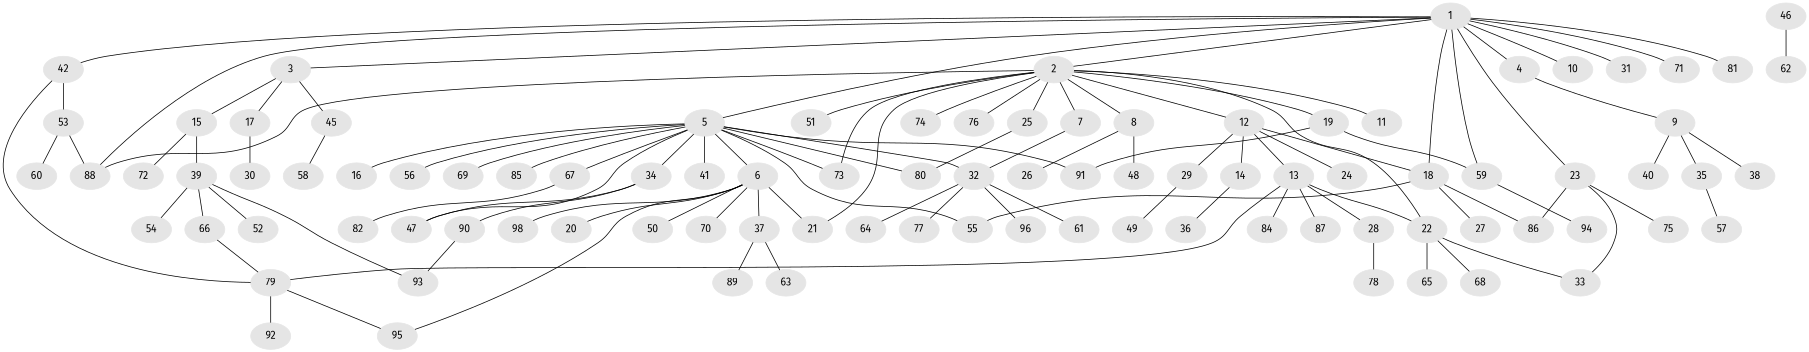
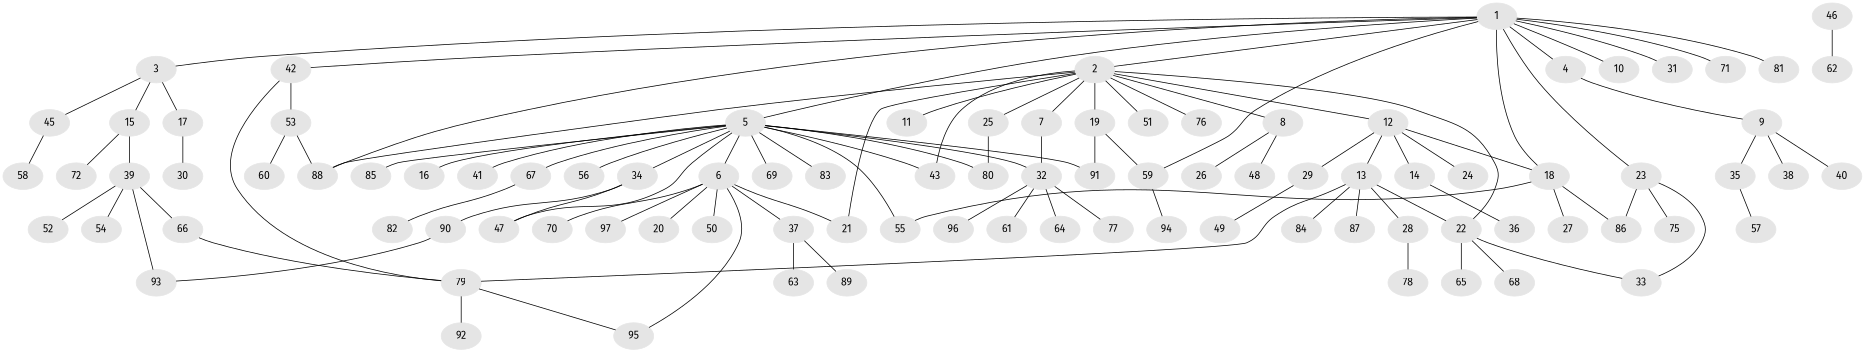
(921, 123) -> none
none -> (825, 176)
(839, 176) -> (935, 176)
(518, 229) -> (606, 229)
